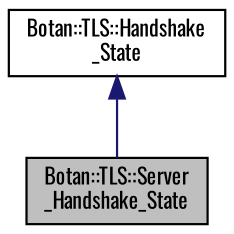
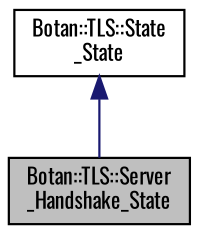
(117, 43) -> (99, 43)
